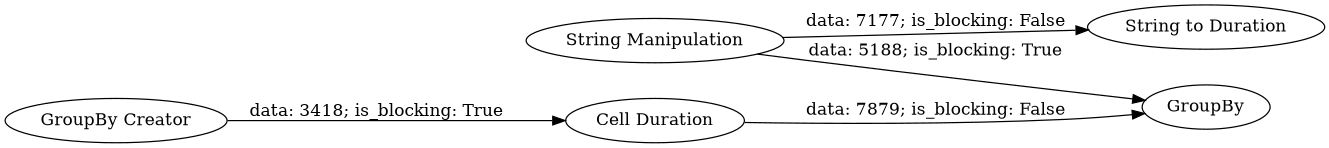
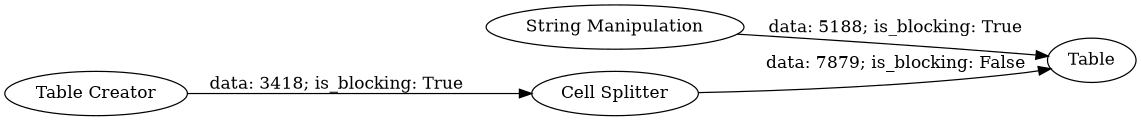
(1206, 27) -> none
(1206, 107) -> (1092, 60)
(116, 121) -> (96, 94)
(655, 121) -> (615, 94)
